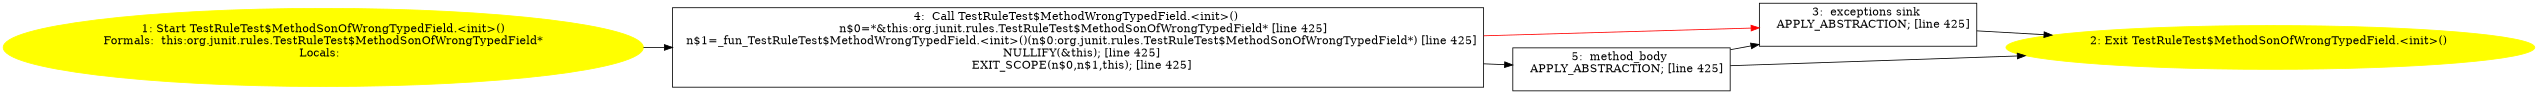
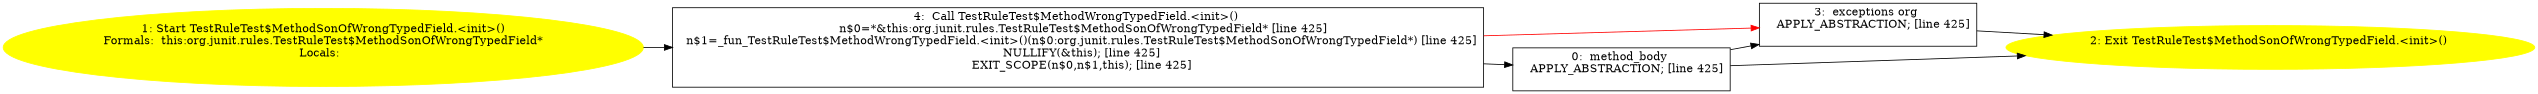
(1868, 25) -> (1868, 25)
(1621, 69) -> (1621, 69)
